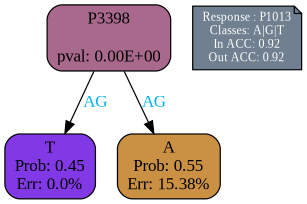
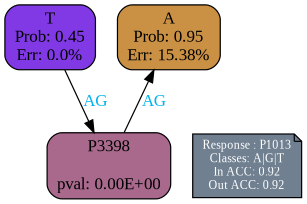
(82, 97) -> (77, 96)
(169, 166) -> (169, 37)
